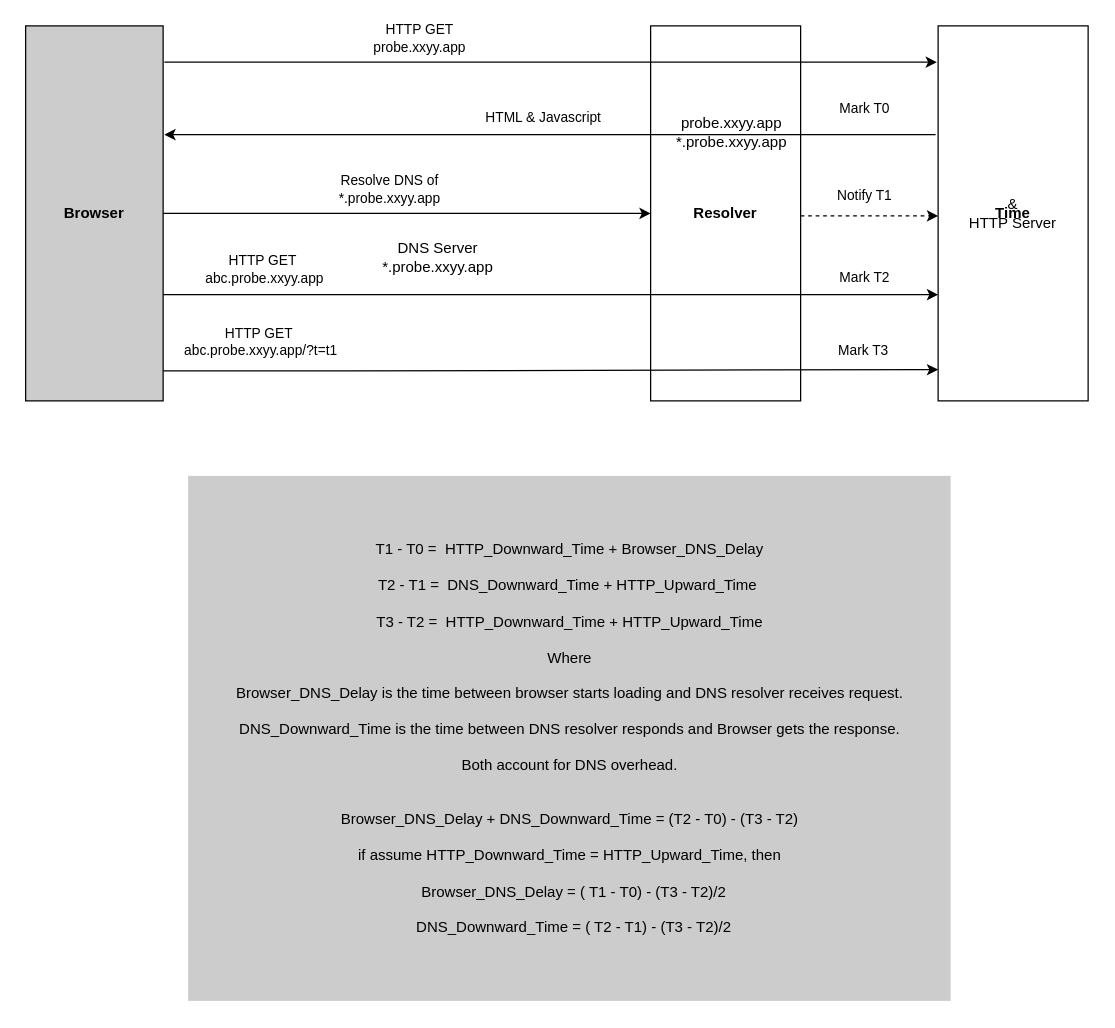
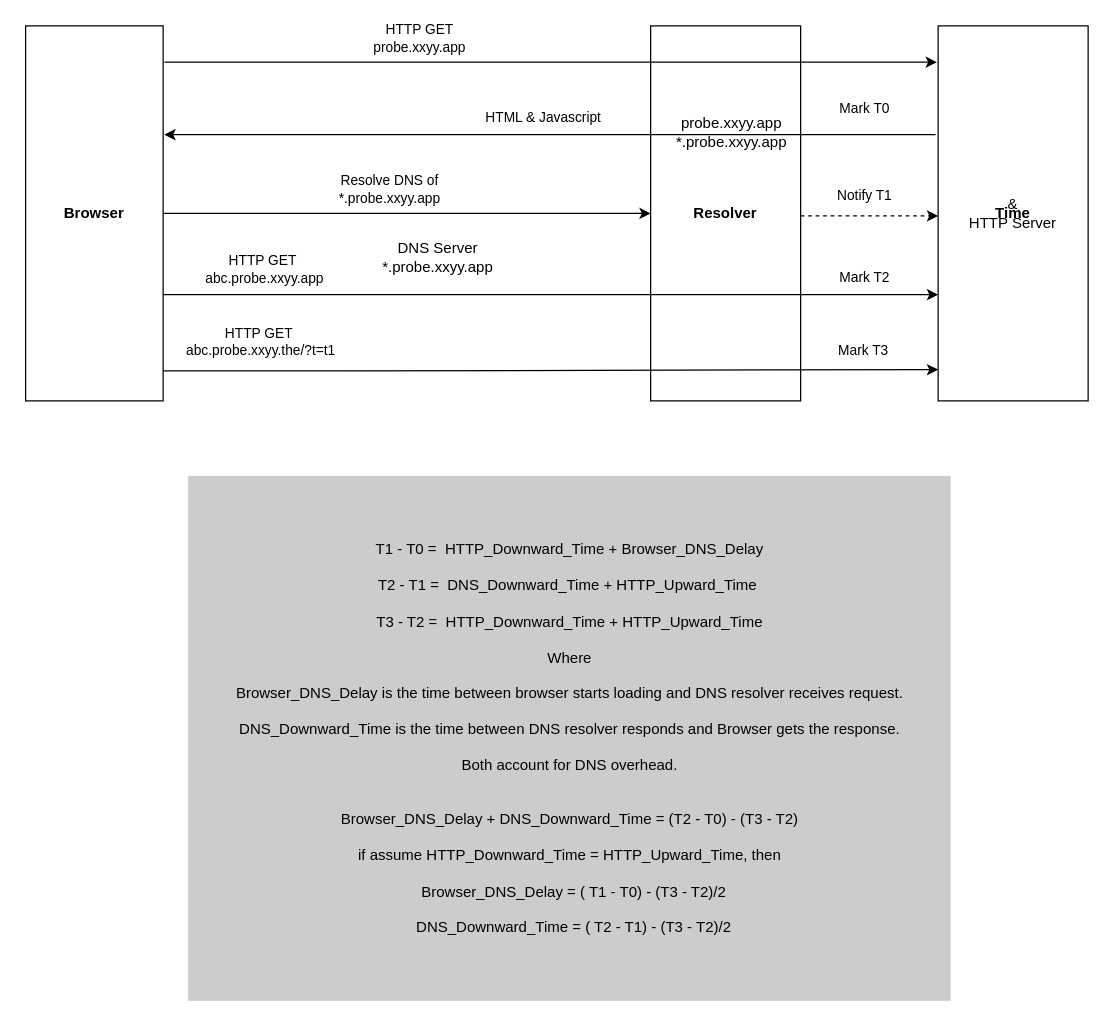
(94, 213) -> (94, 213)
(261, 342) -> (261, 342)
